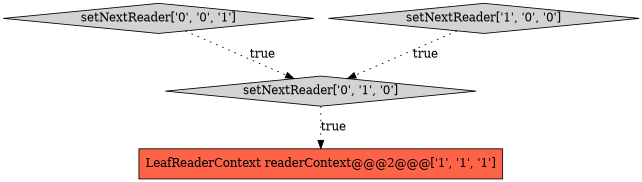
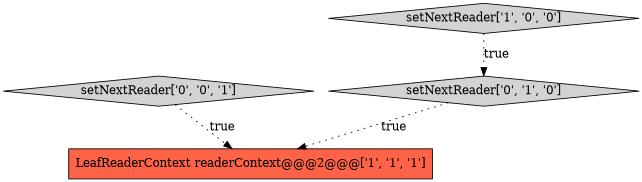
(236, 53) -> (200, 124)
